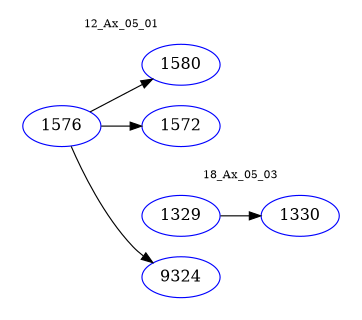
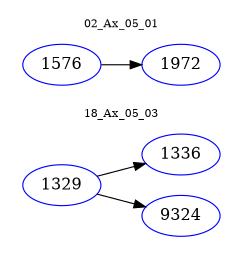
(121, 24) -> (121, 24)
(181, 65) -> none
(181, 126) -> (181, 65)
(102, 205) -> (116, 199)
(300, 216) -> (181, 155)
